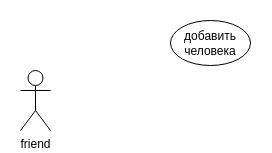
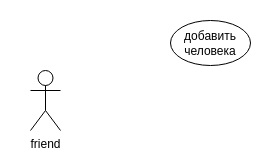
(36, 101) -> (46, 101)
